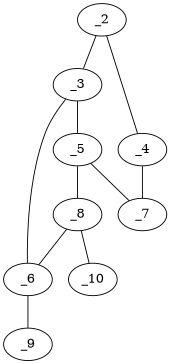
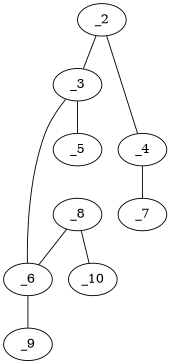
(78, 182) -> none
(110, 182) -> none
